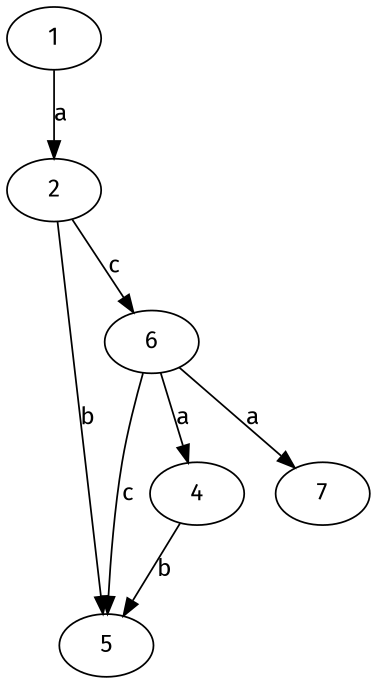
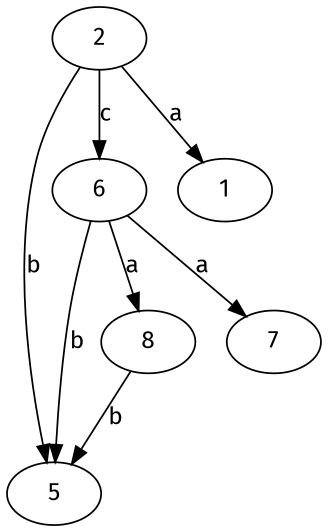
(54, 106) -> (157, 108)
(128, 494) -> (78, 342)
(197, 494) -> (148, 342)
